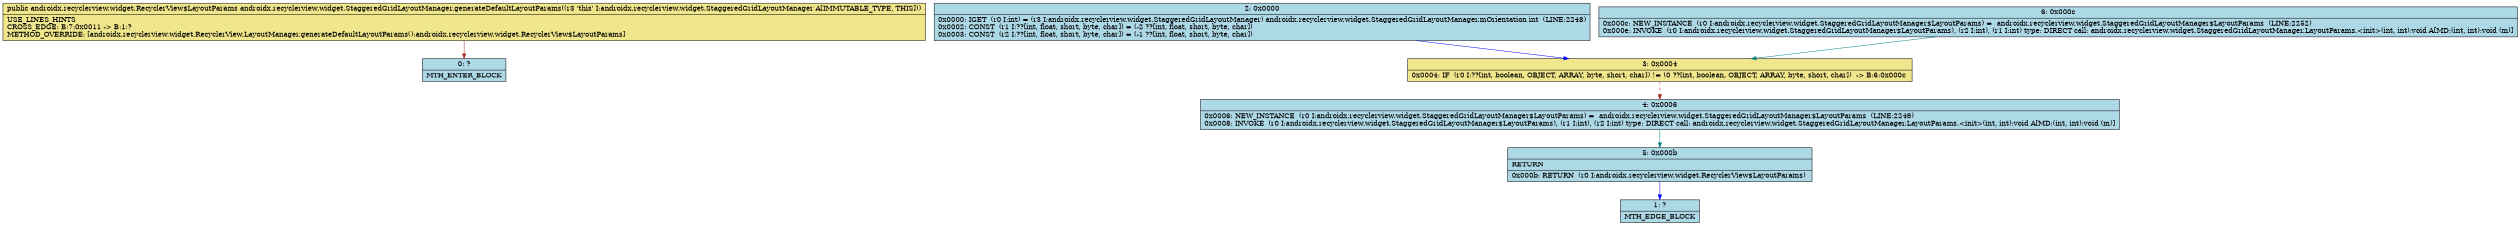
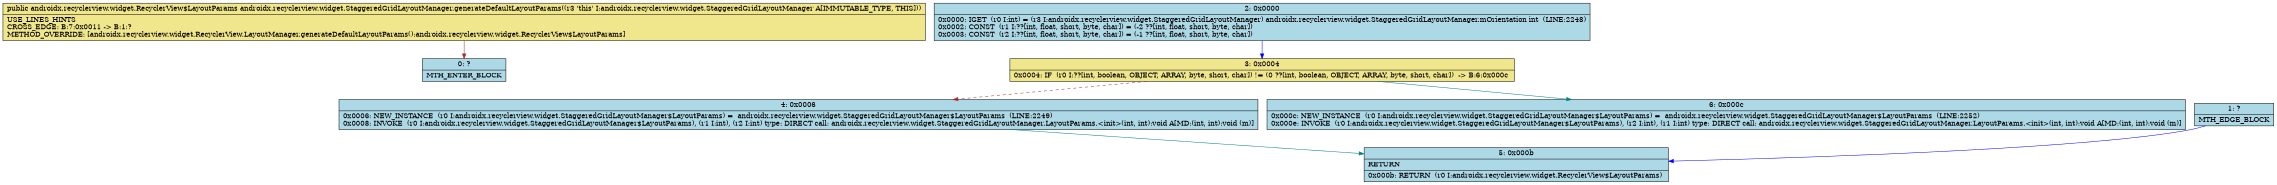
(1846, 48) -> (1472, 90)
(1660, 188) -> (1940, 151)
